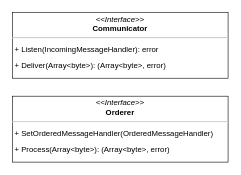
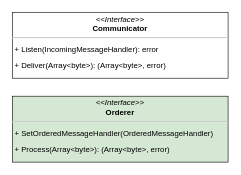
(120, 129) -> (120, 129)
